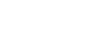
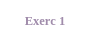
none -> (45, 21)
